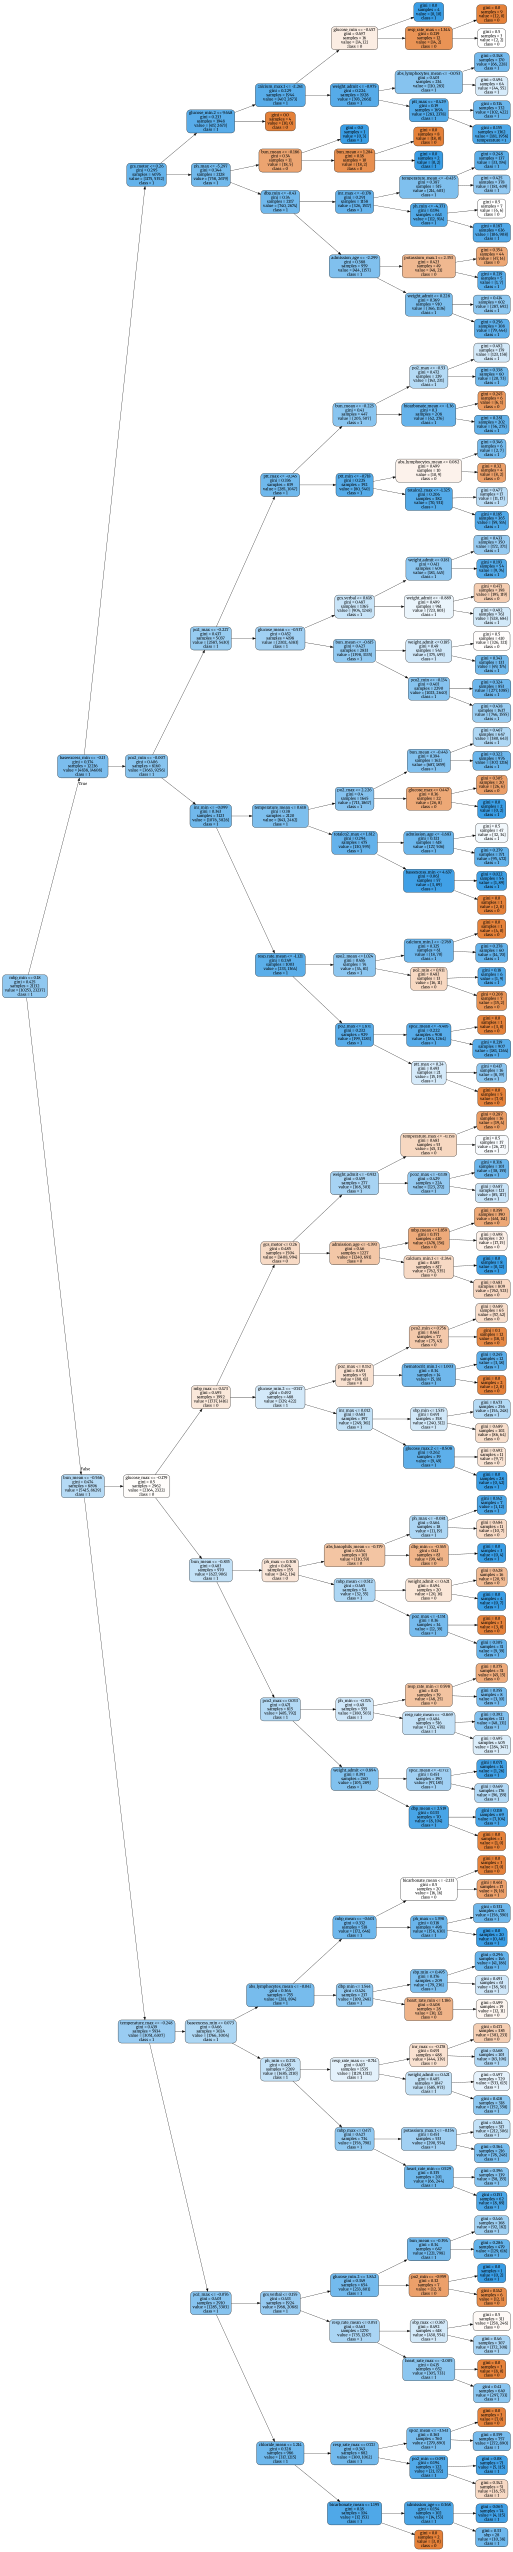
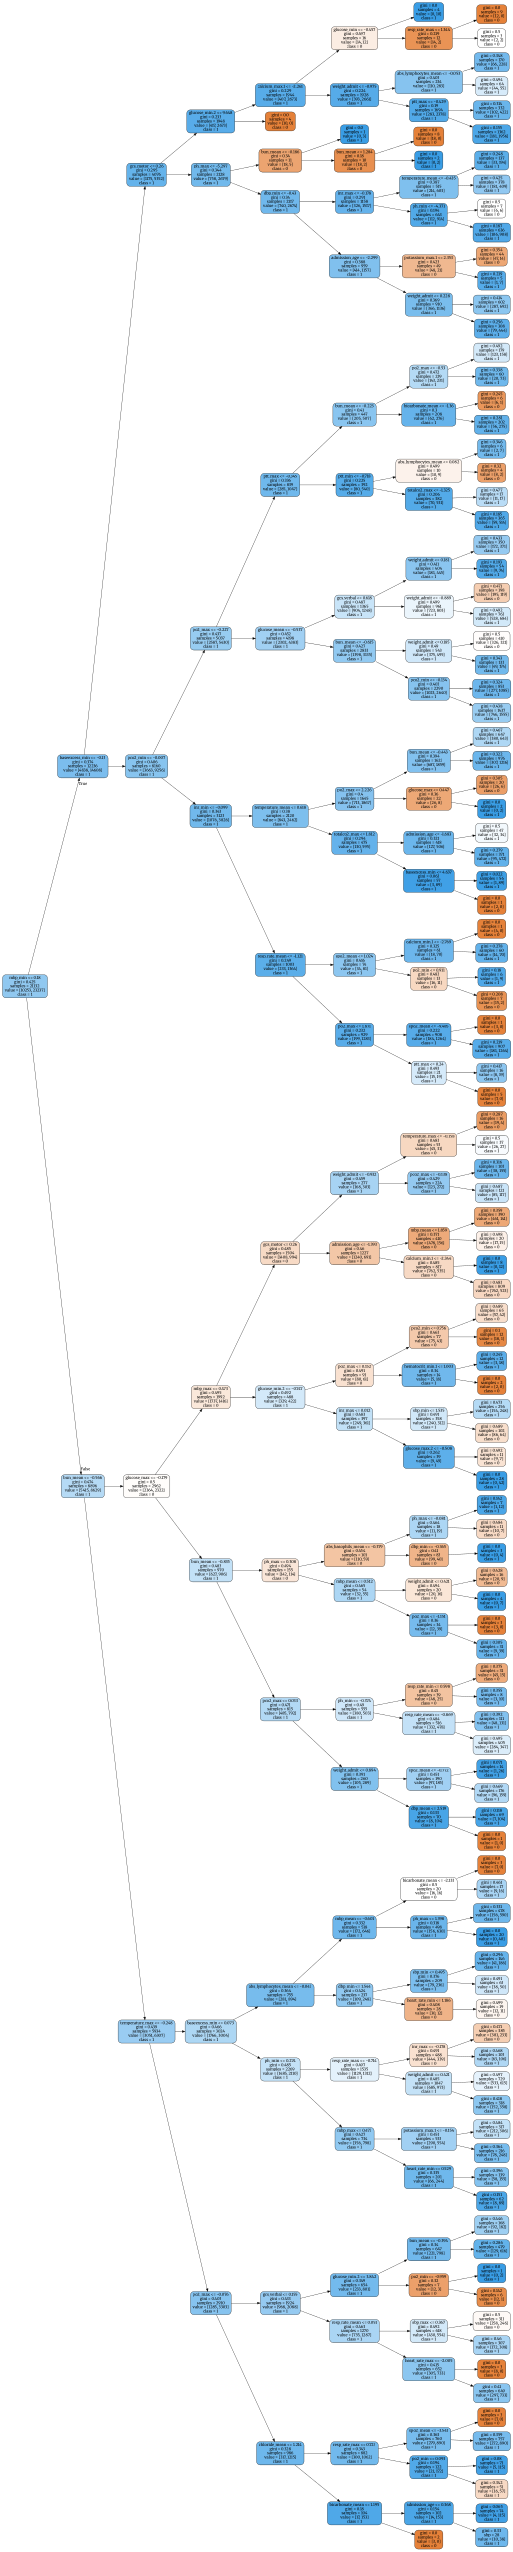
(492, 134) -> (492, 134)
(492, 1889) -> (492, 1889)
